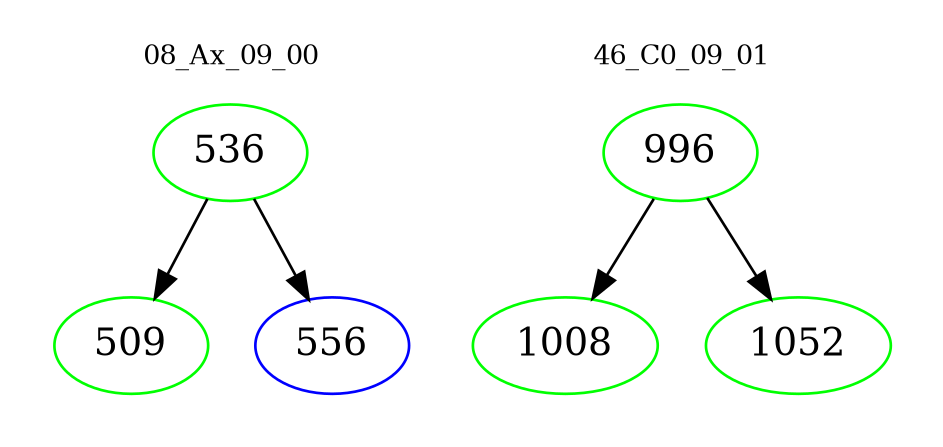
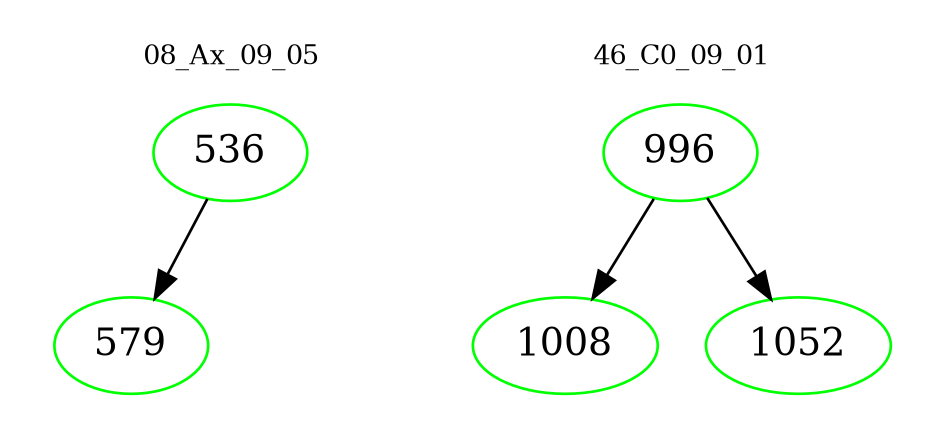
(232, 58) -> (232, 58)
(131, 346) -> (131, 346)
(332, 346) -> none
